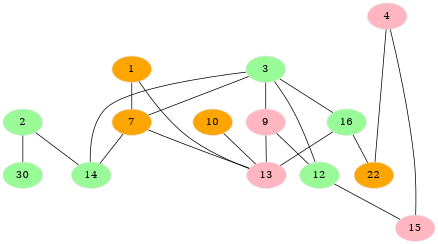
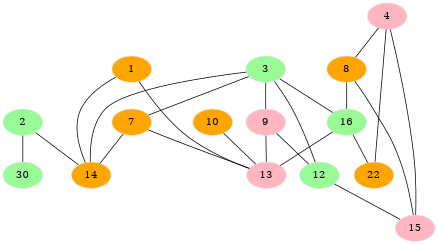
none -> (347, 69)
(132, 100) -> (80, 113)
(91, 175) -> (91, 175)
